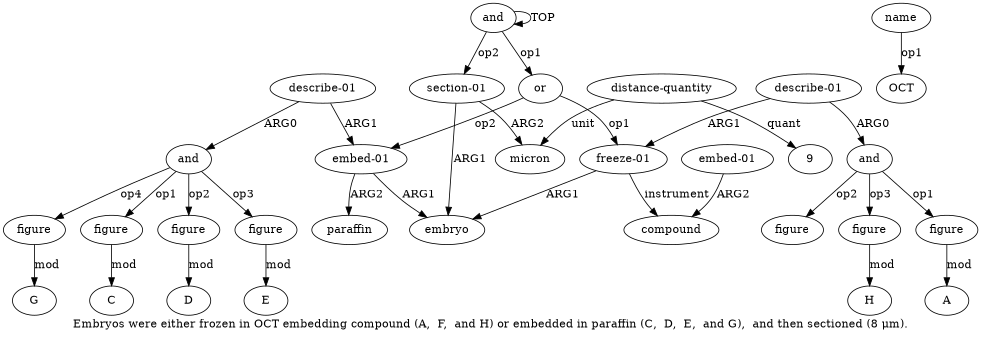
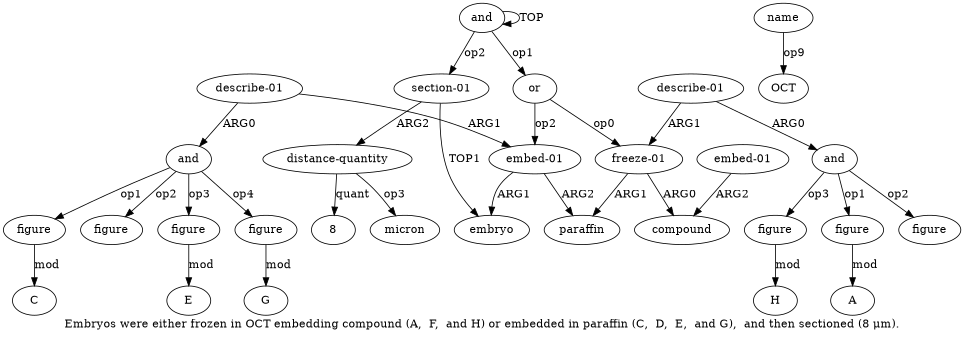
(912, 53) -> (795, 53)
(500, 118) -> (392, 121)
(583, 124) -> (395, 195)
(620, 124) -> (604, 124)
(470, 159) -> (465, 159)
(810, 159) -> (333, 230)
(538, 193) -> (613, 192)
(677, 195) -> (680, 195)
(189, 301) -> none
